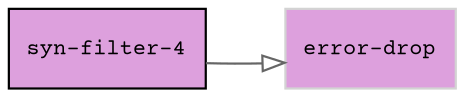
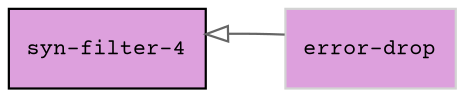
(234, 64) -> (256, 34)
